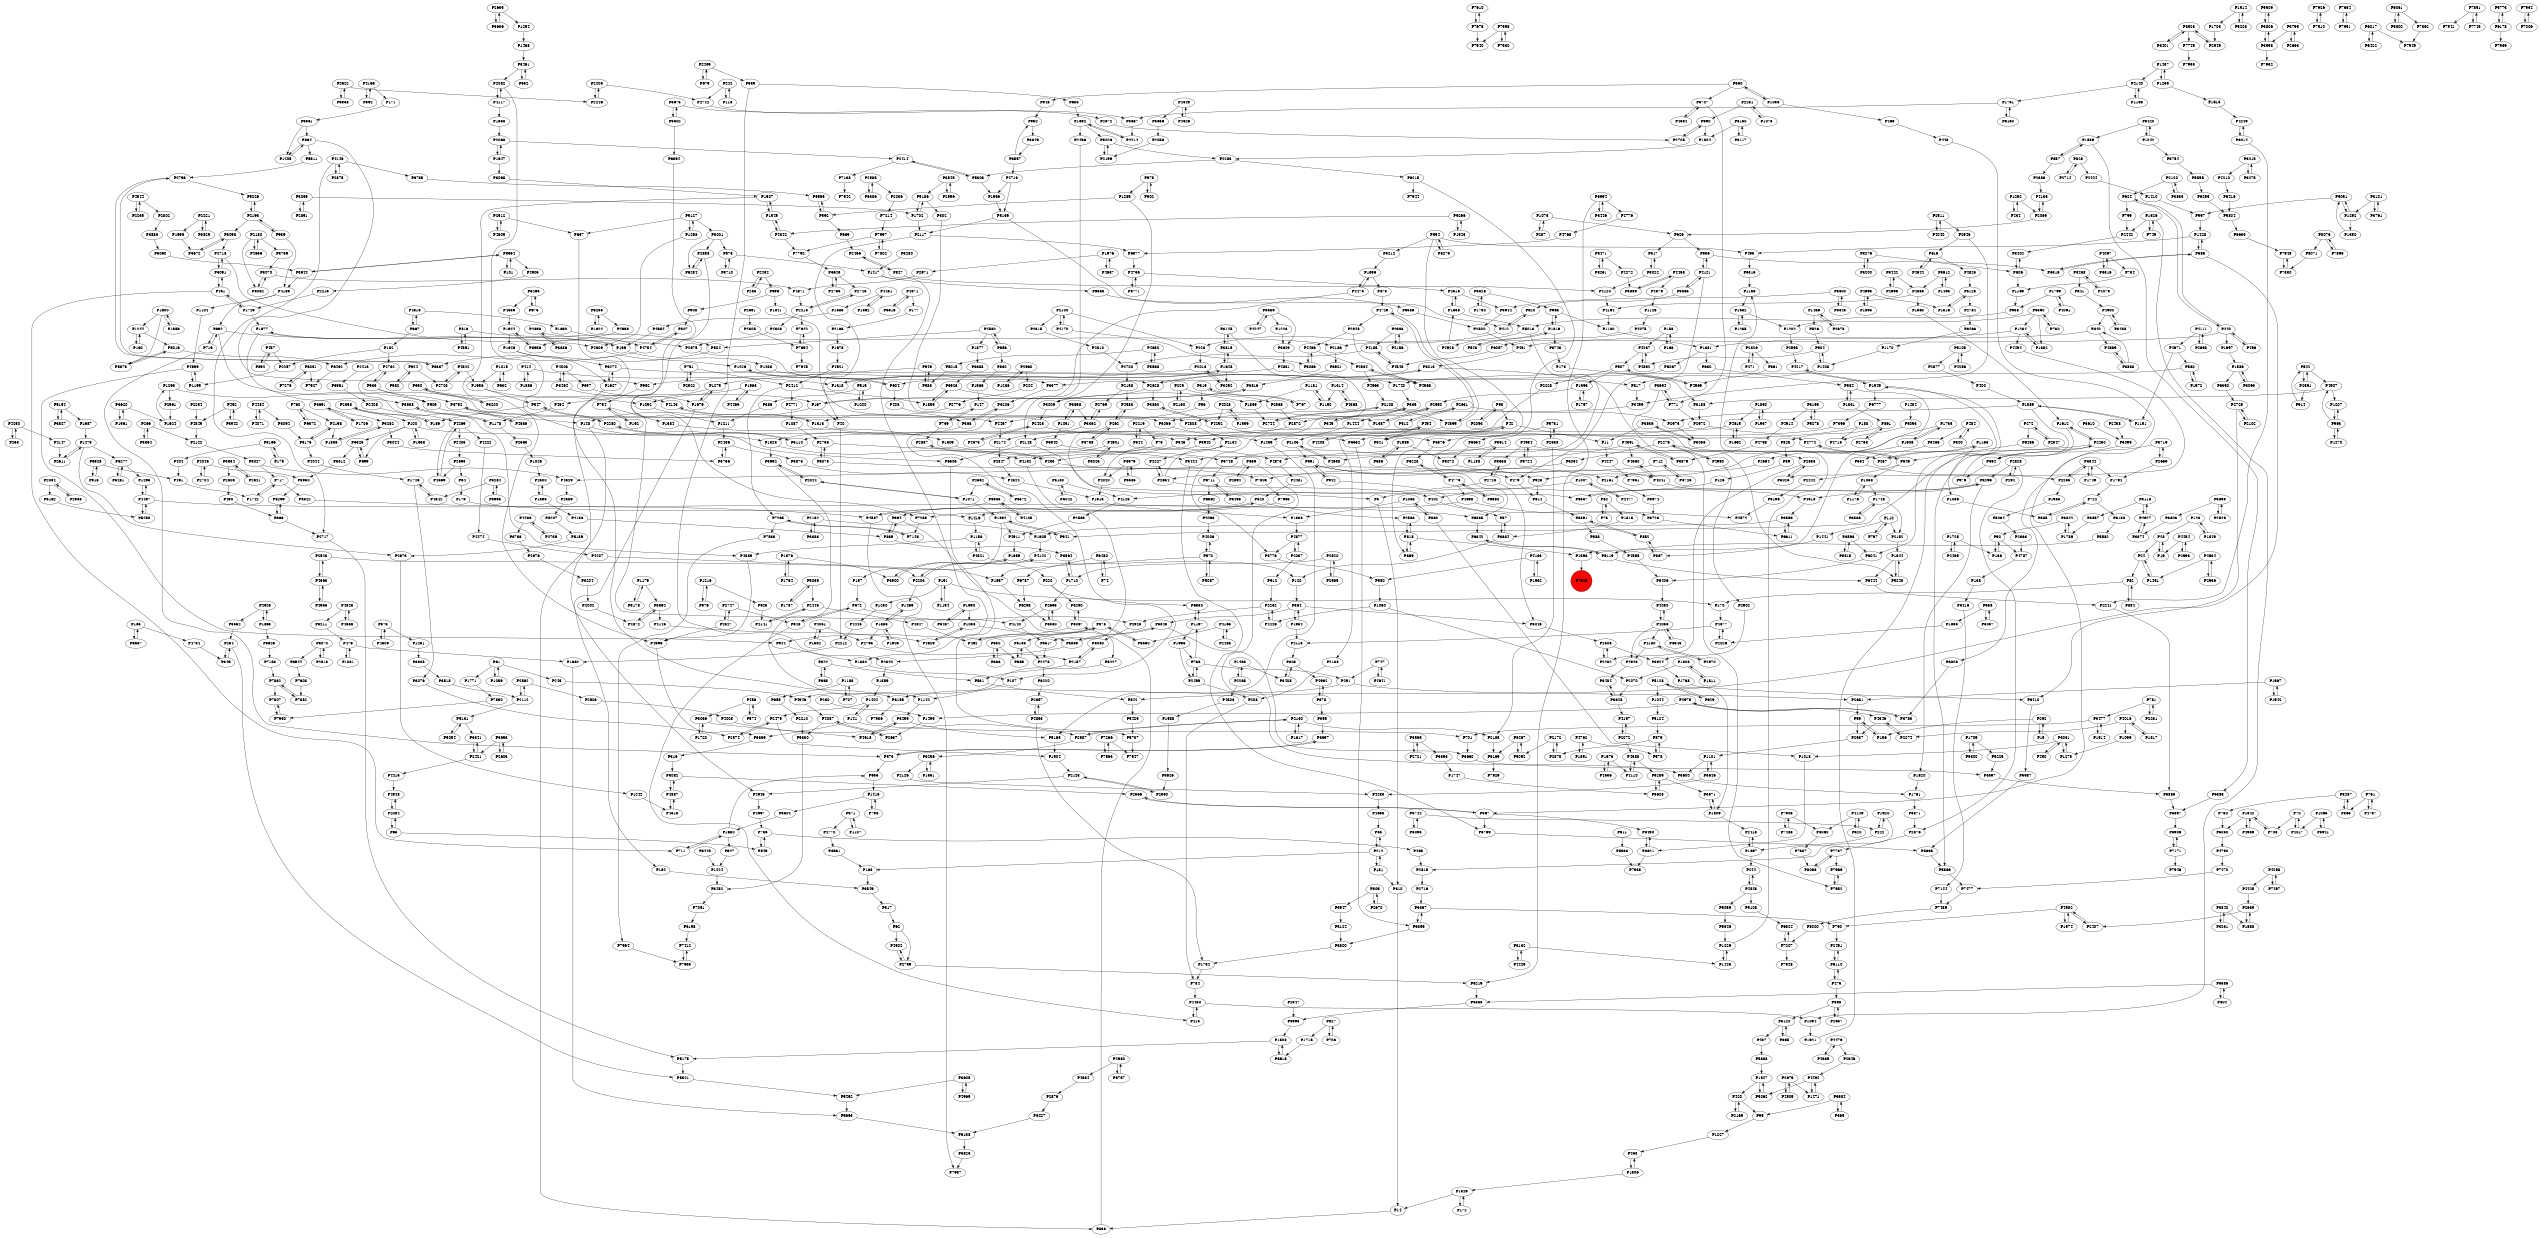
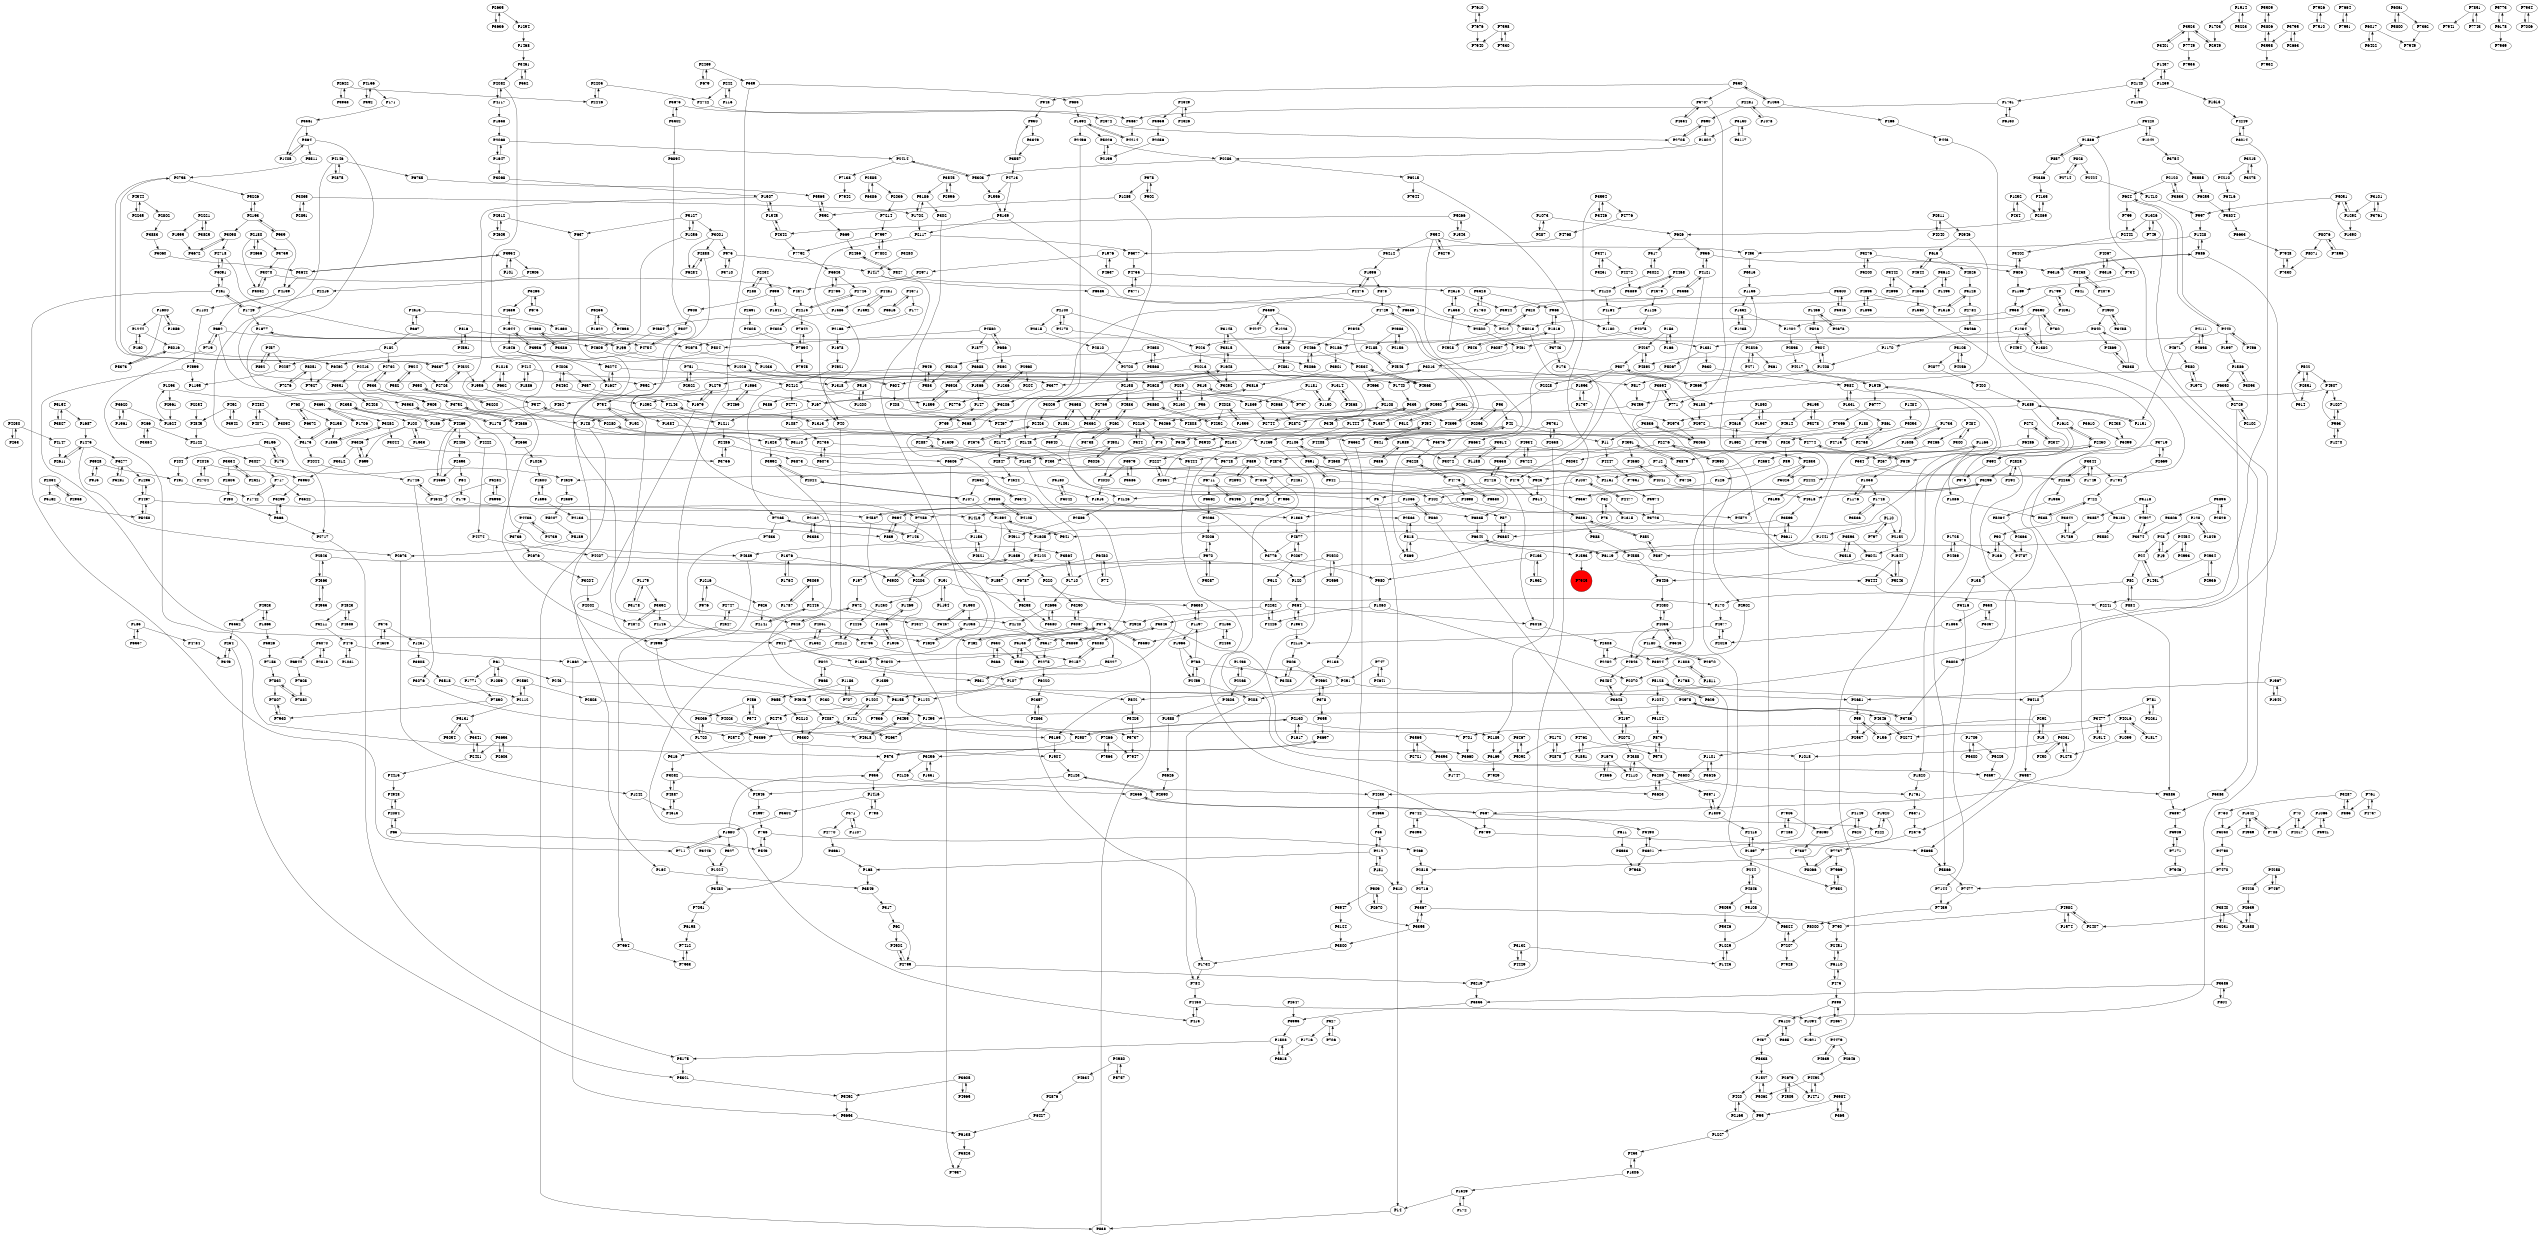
(196, 378) -> none
